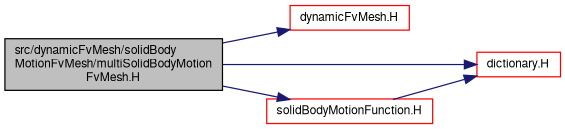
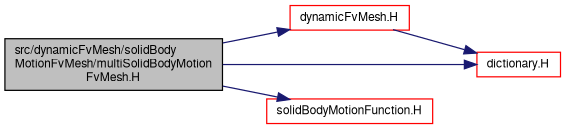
(429, 89) -> (429, 40)
